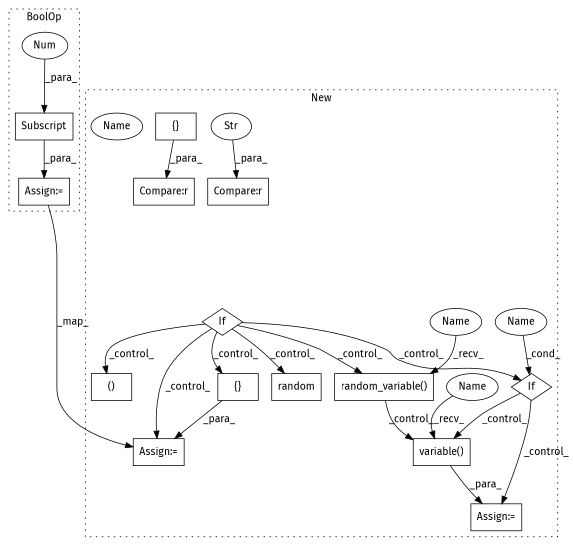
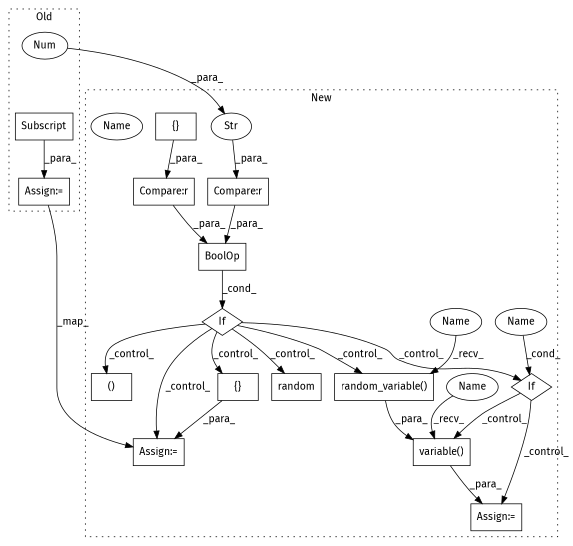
(44, 18) -> (44, 18)
(45, 82) -> (150, 65)
none -> (222, 257)
(412, 420) -> (412, 420)
